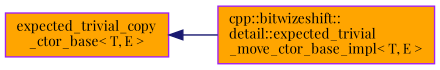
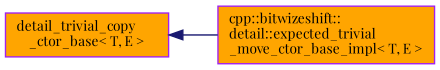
(87, 35) -> (87, 35)
